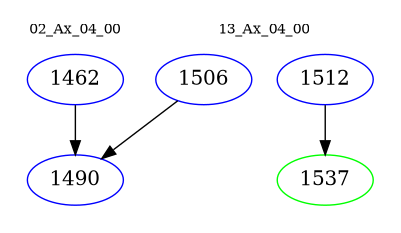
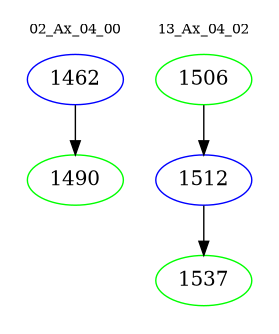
(265, 30) -> (204, 30)
(204, 80) -> (204, 80)
(154, 119) -> (204, 123)
(75, 180) -> (75, 180)
